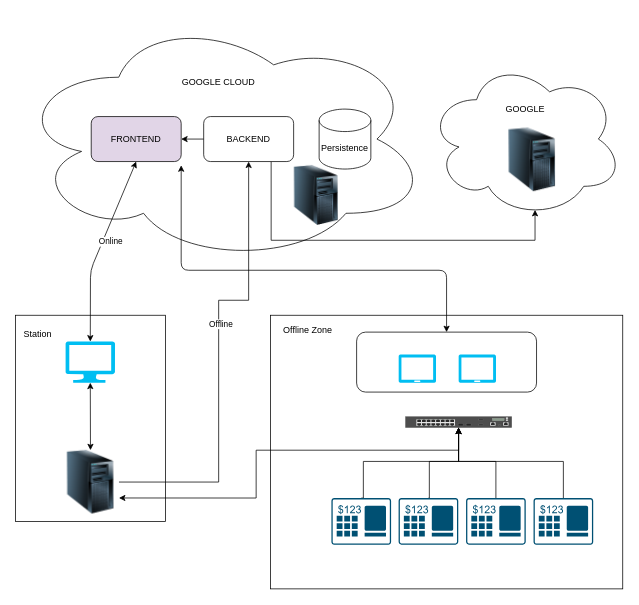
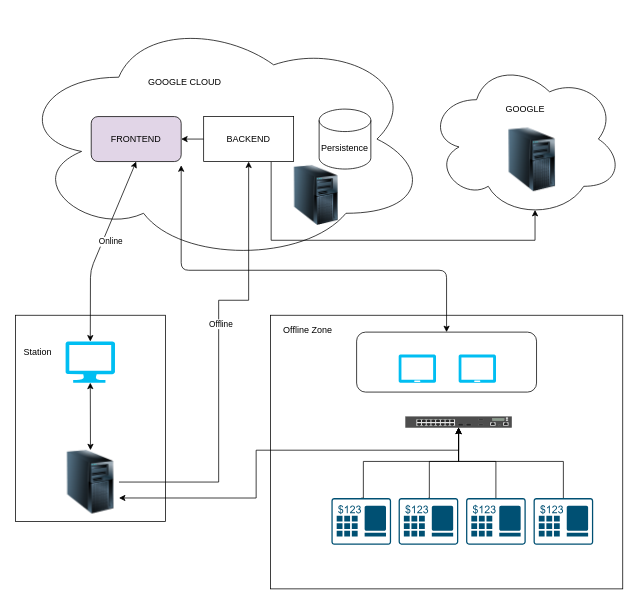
(219, 83) -> (185, 83)
(249, 139) -> (249, 139)
(38, 334) -> (38, 353)
